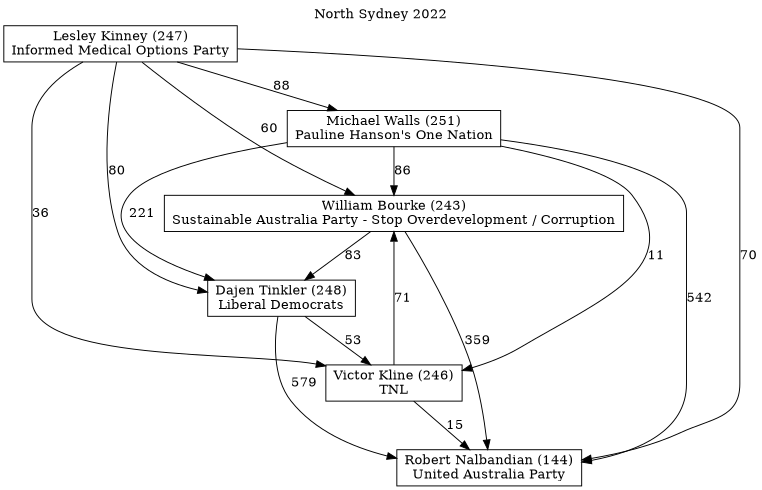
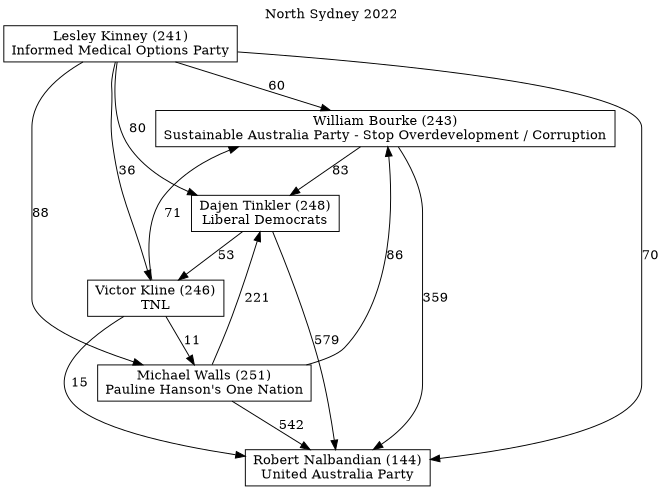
(121, 44) -> (121, 44)
(644, 257) -> (178, 336)
